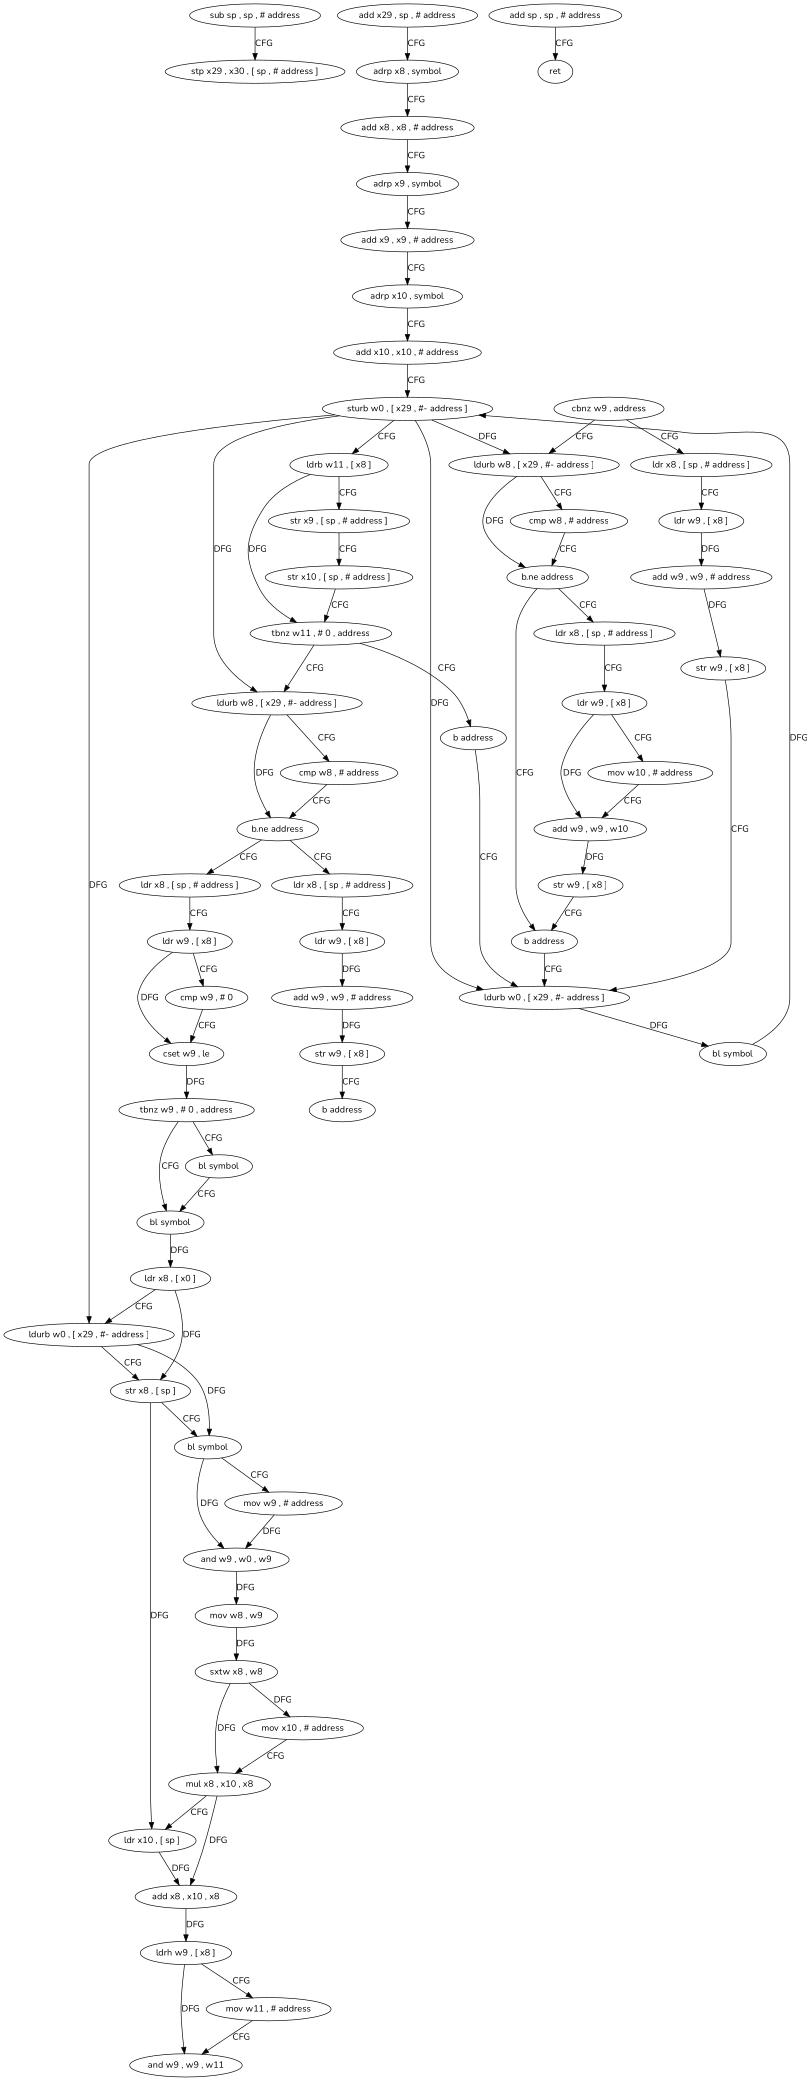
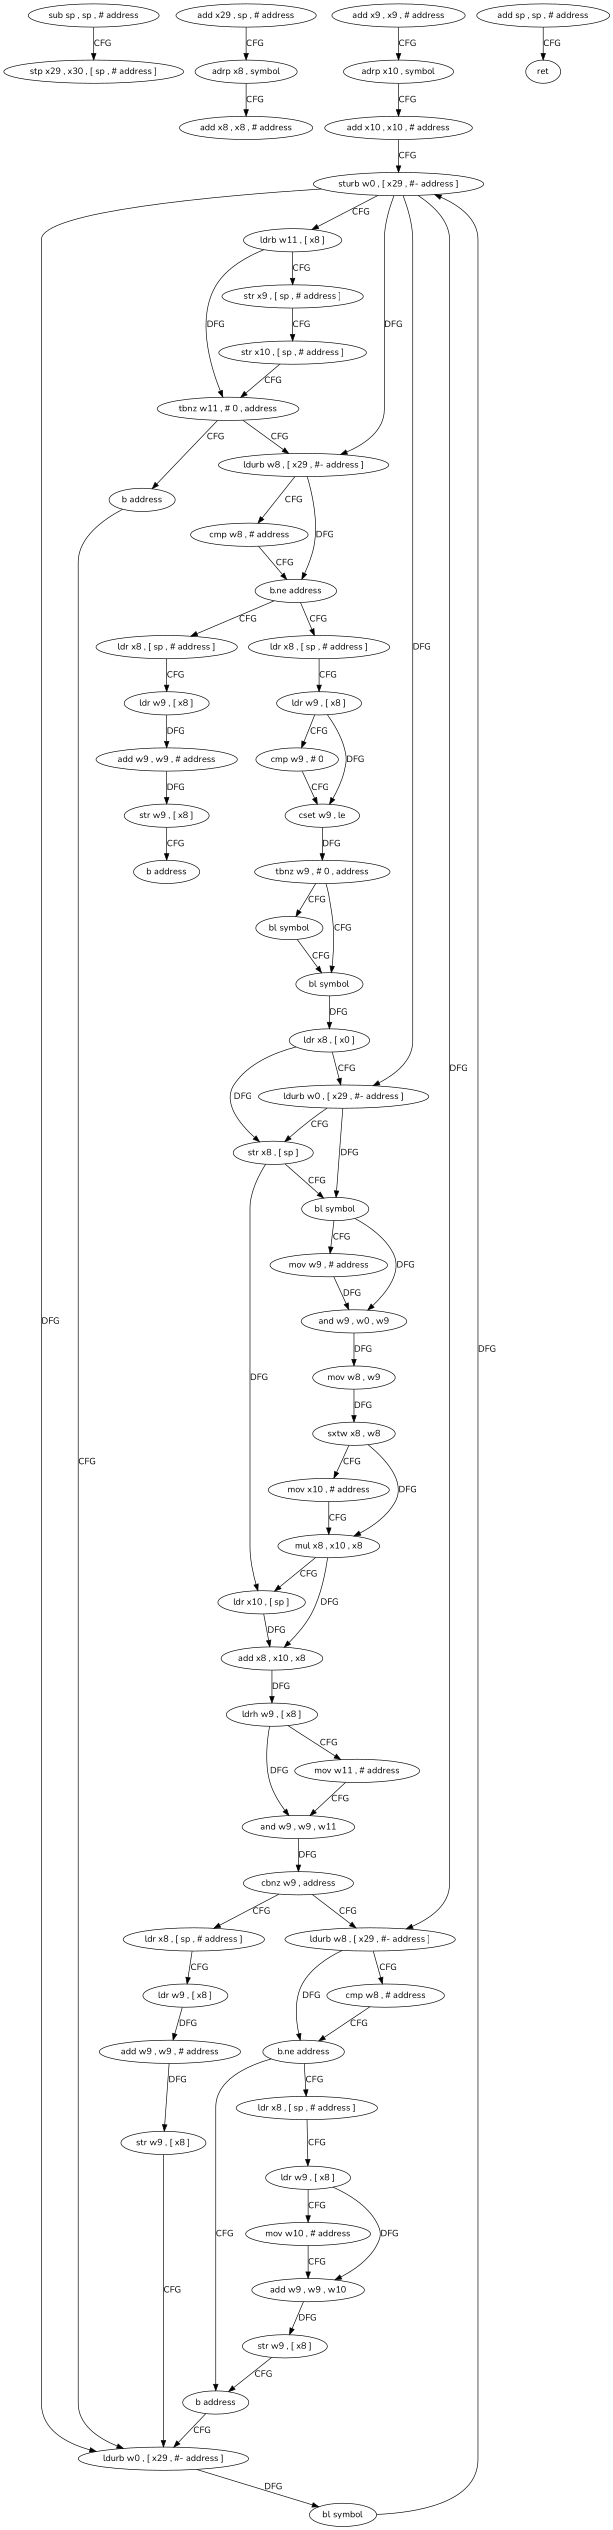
(407, 184) -> none
(283, 1700) -> (352, 1462)
none -> (298, 1852)
